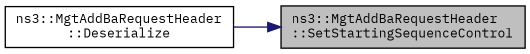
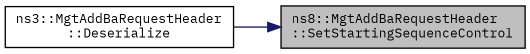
(403, 27) -> (403, 27)
